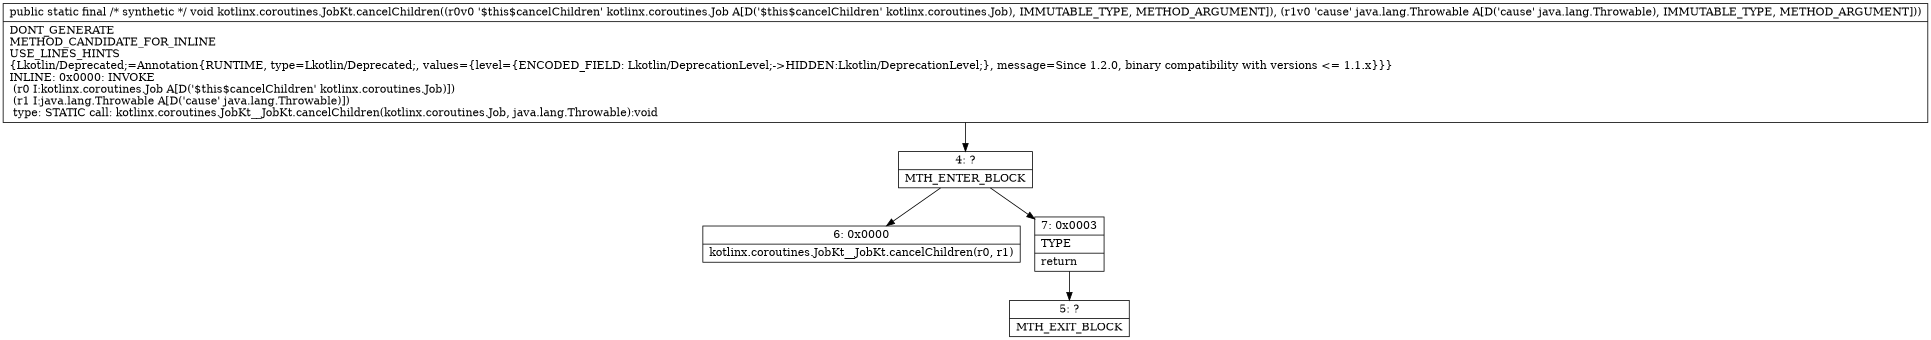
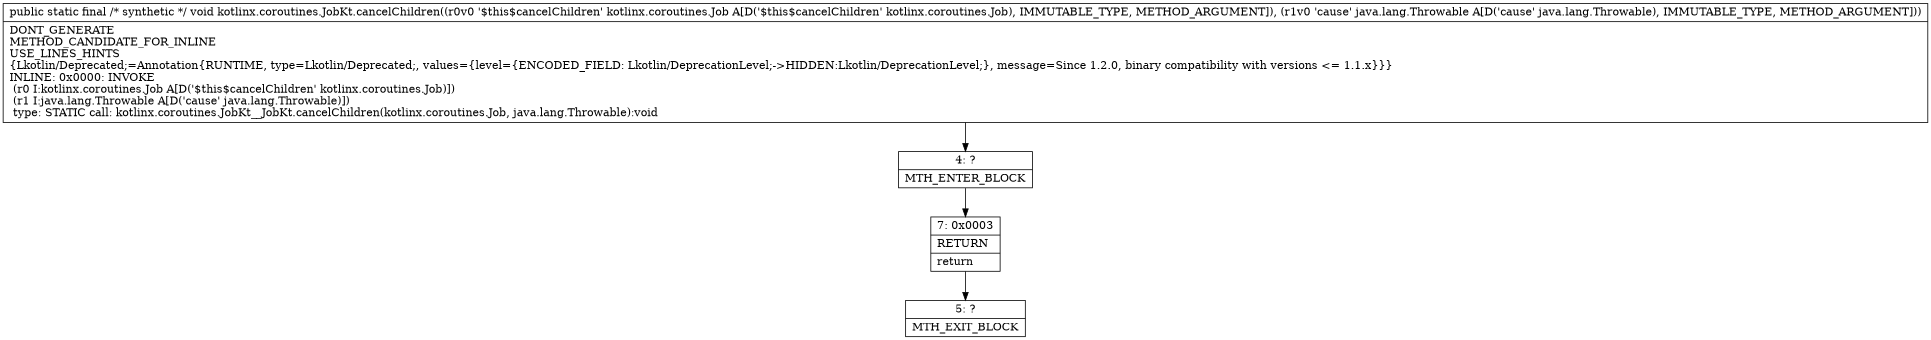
(862, 244) -> none
(1056, 244) -> (963, 244)
